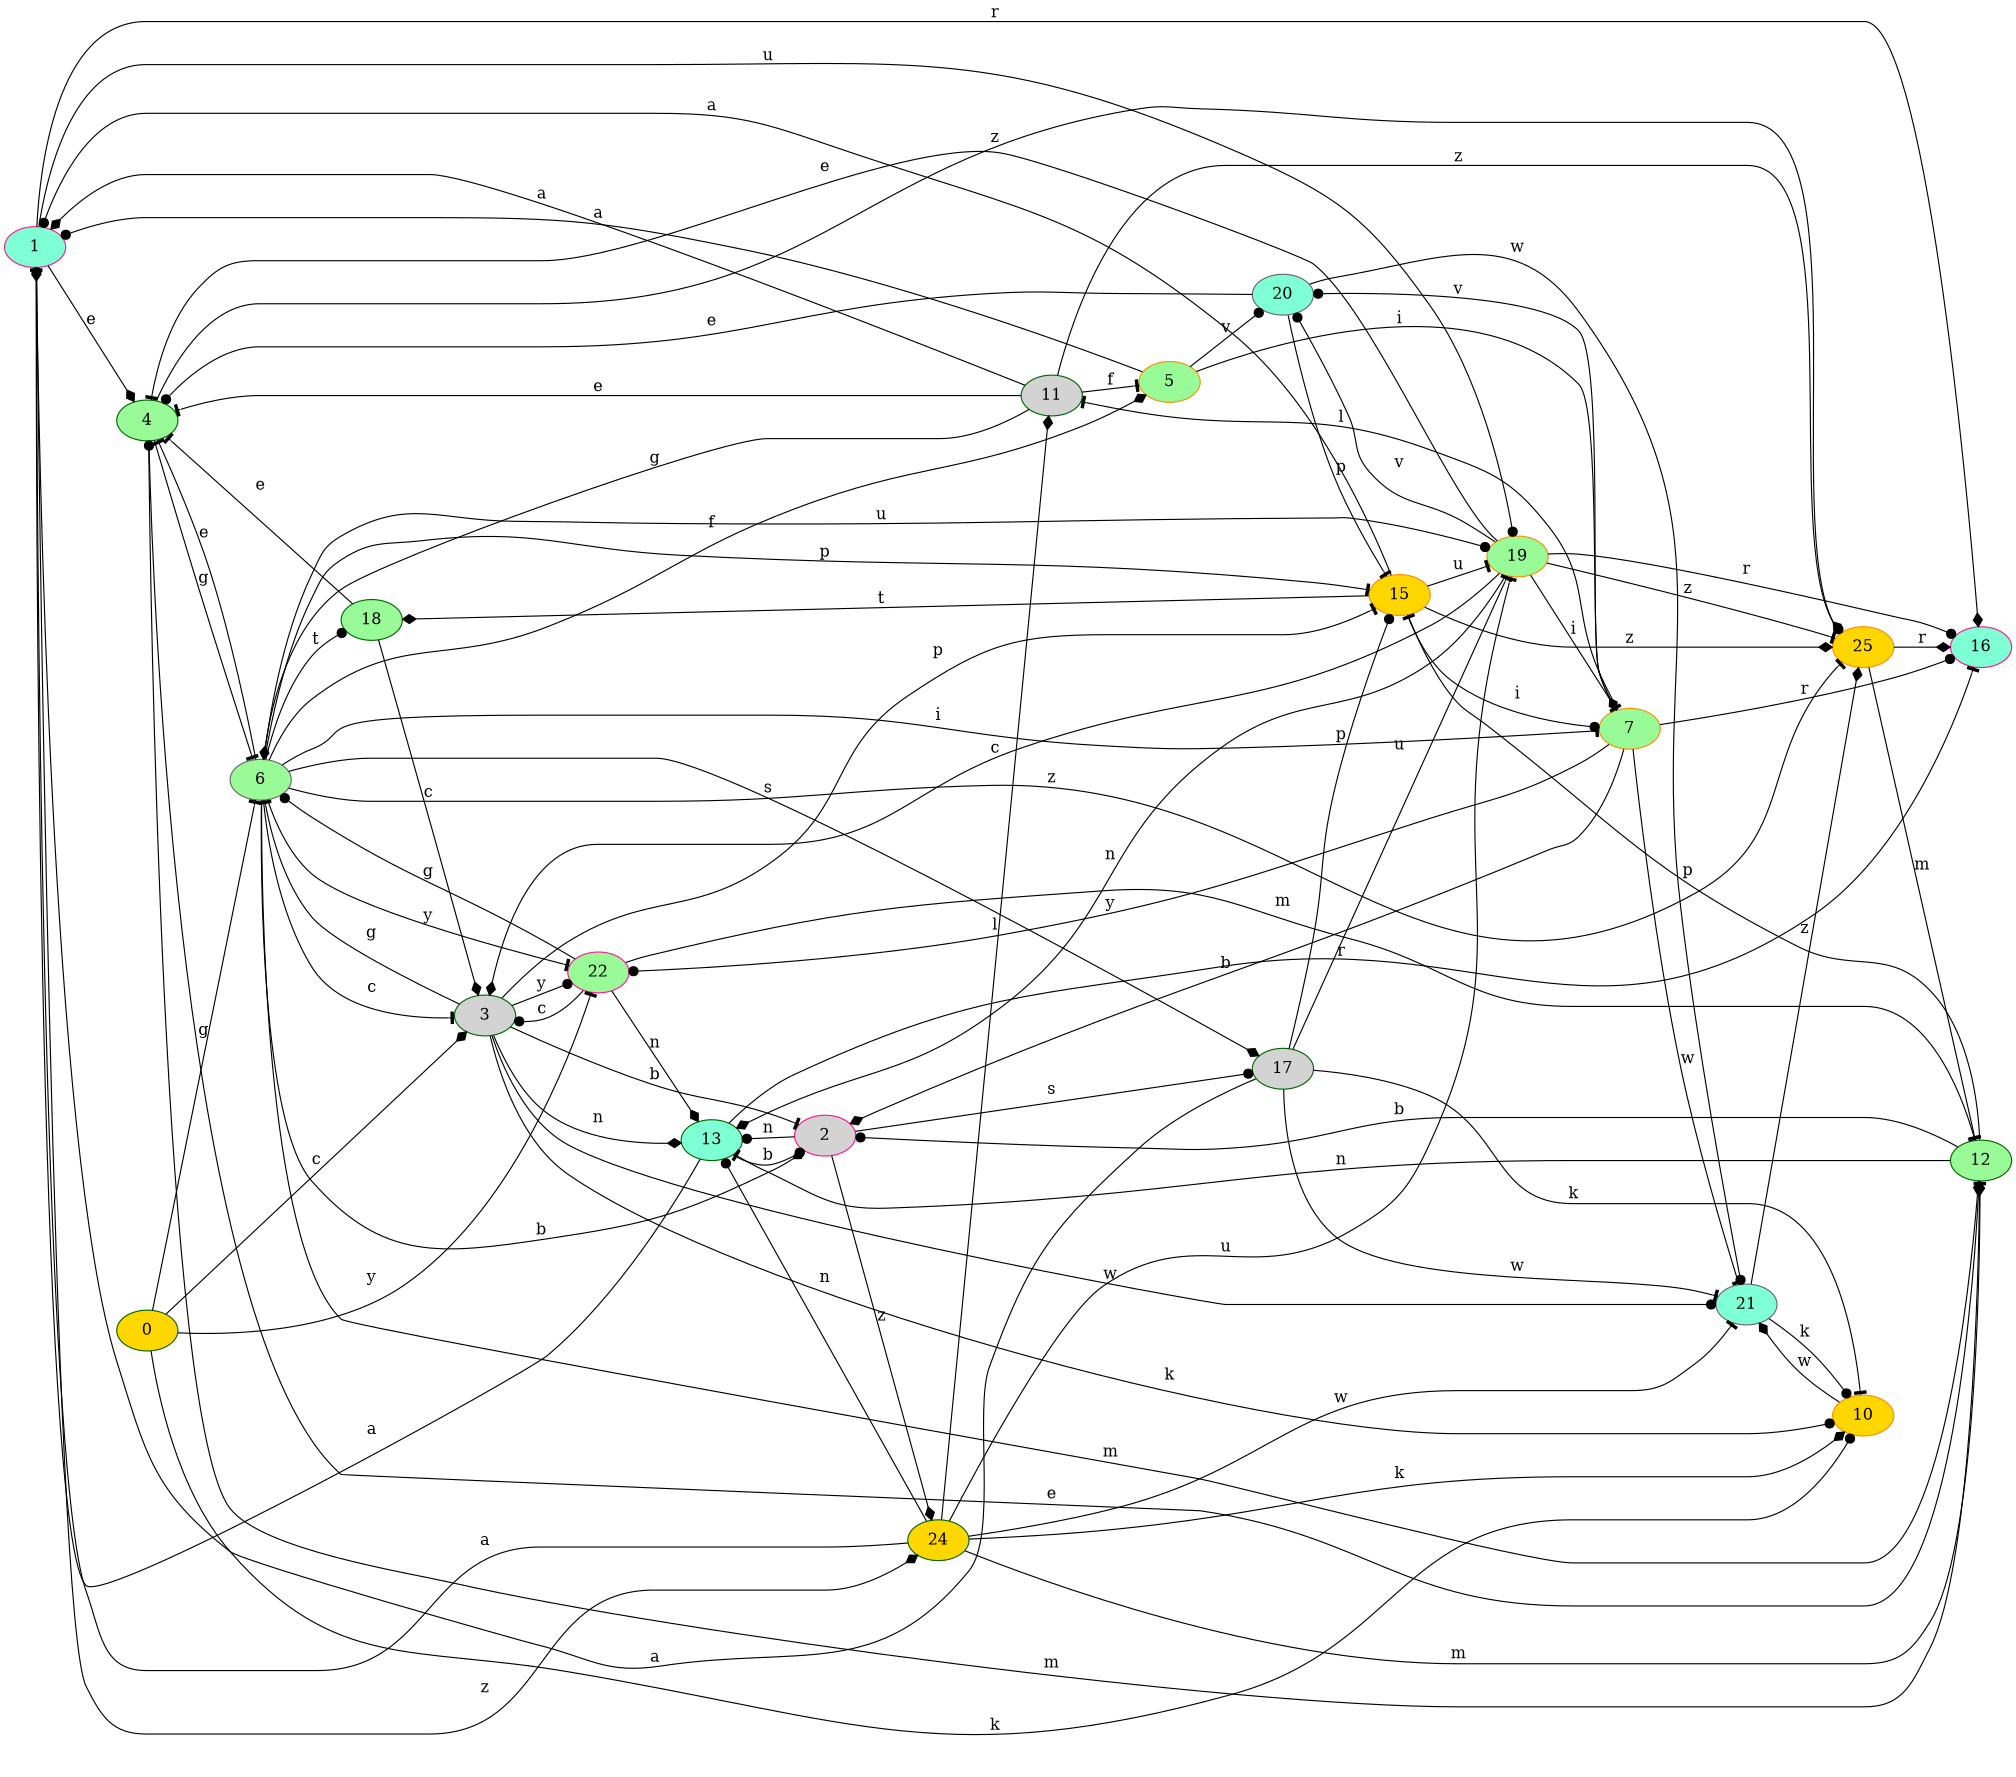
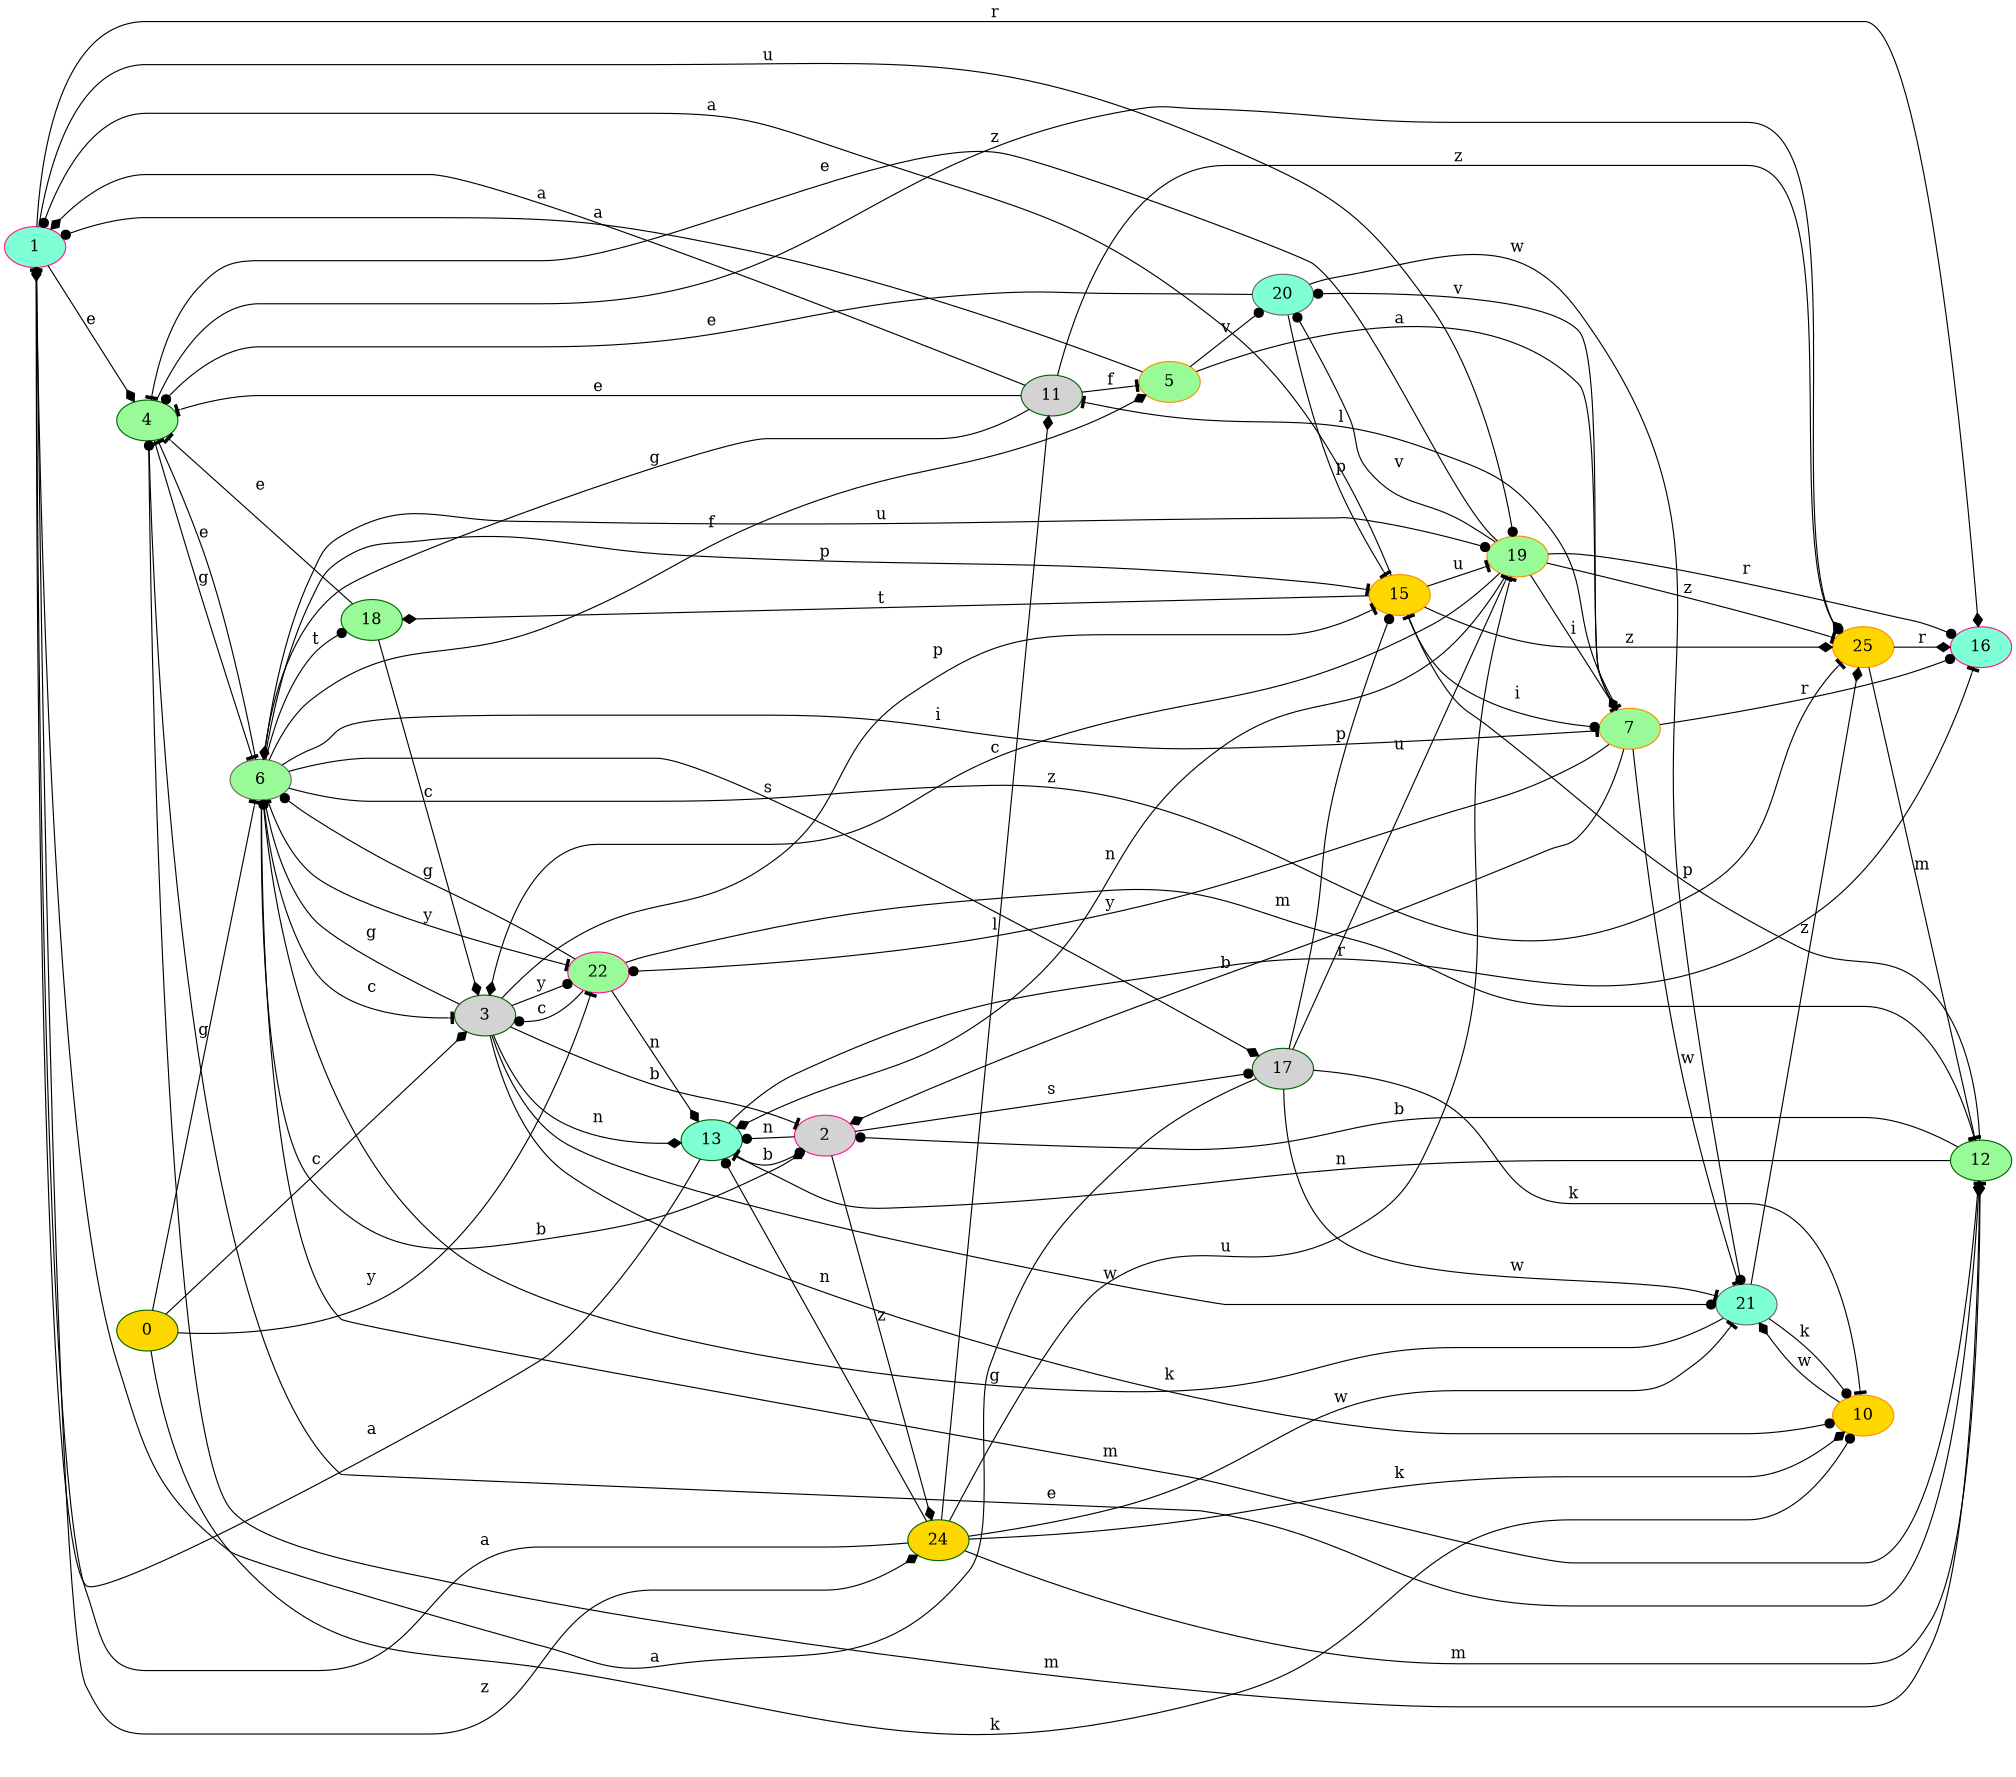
(1400, 319) -> (1400, 319)
none -> (882, 1373)
